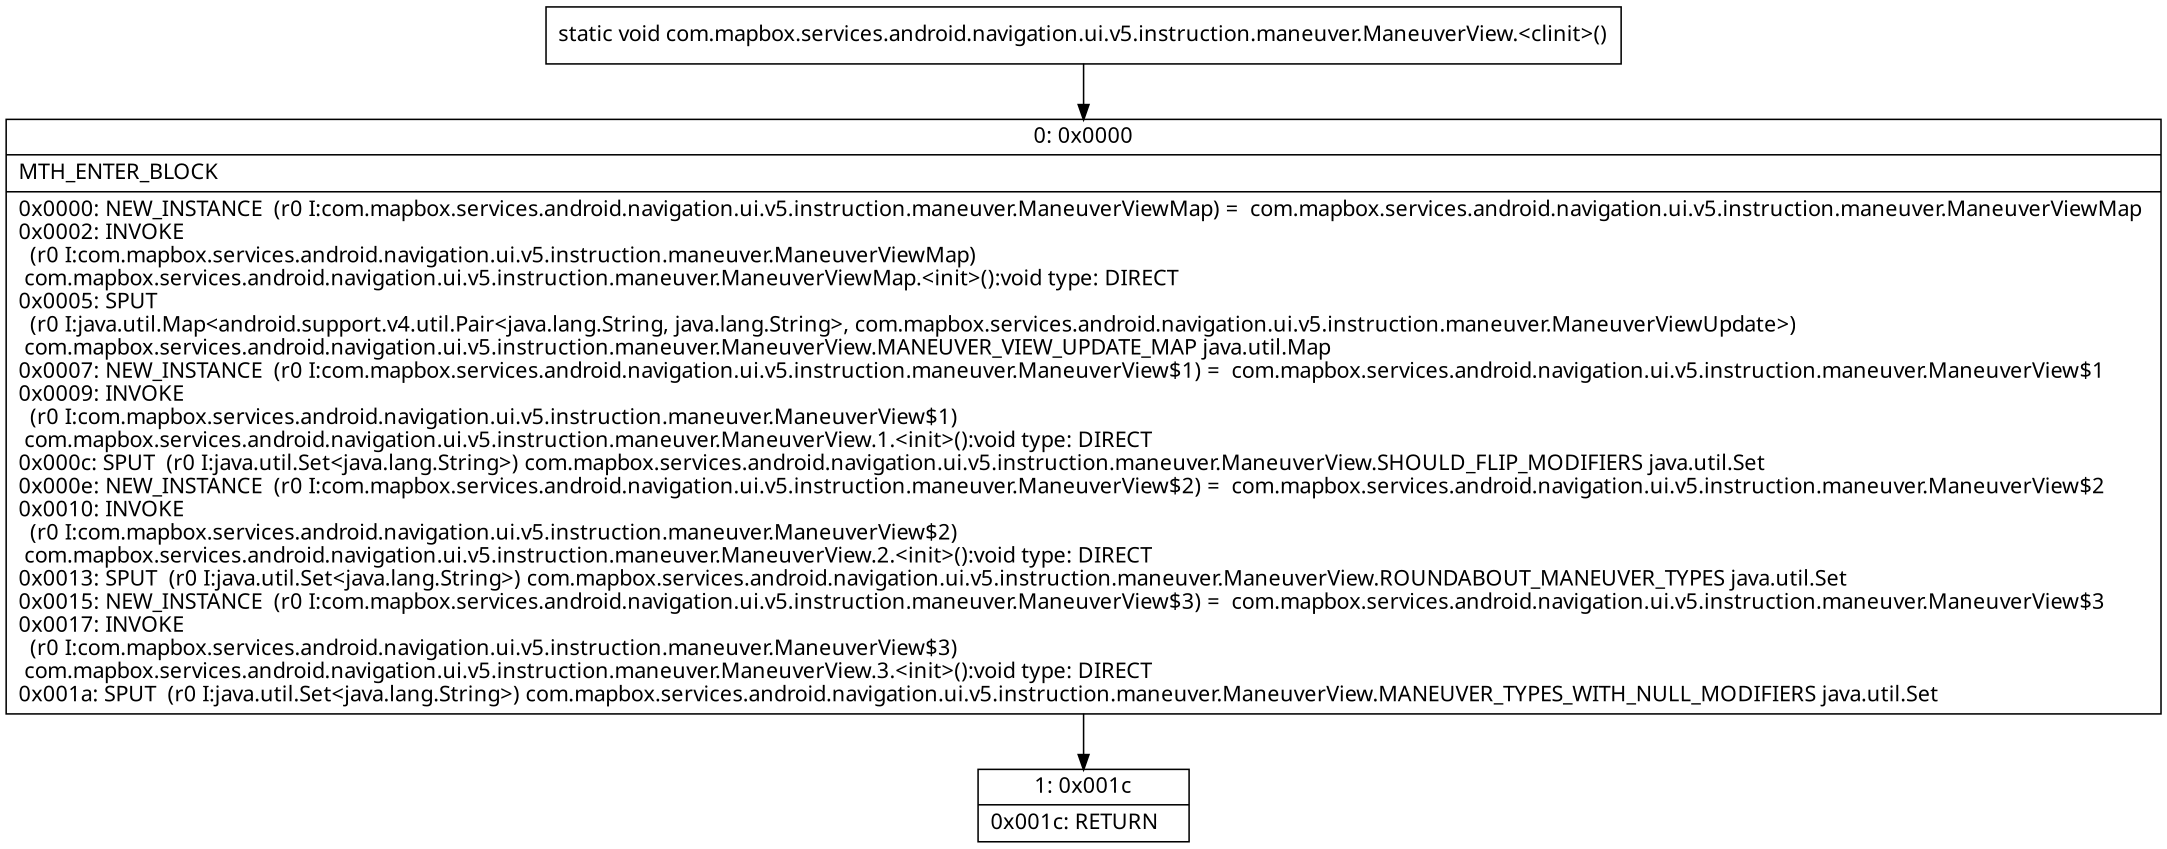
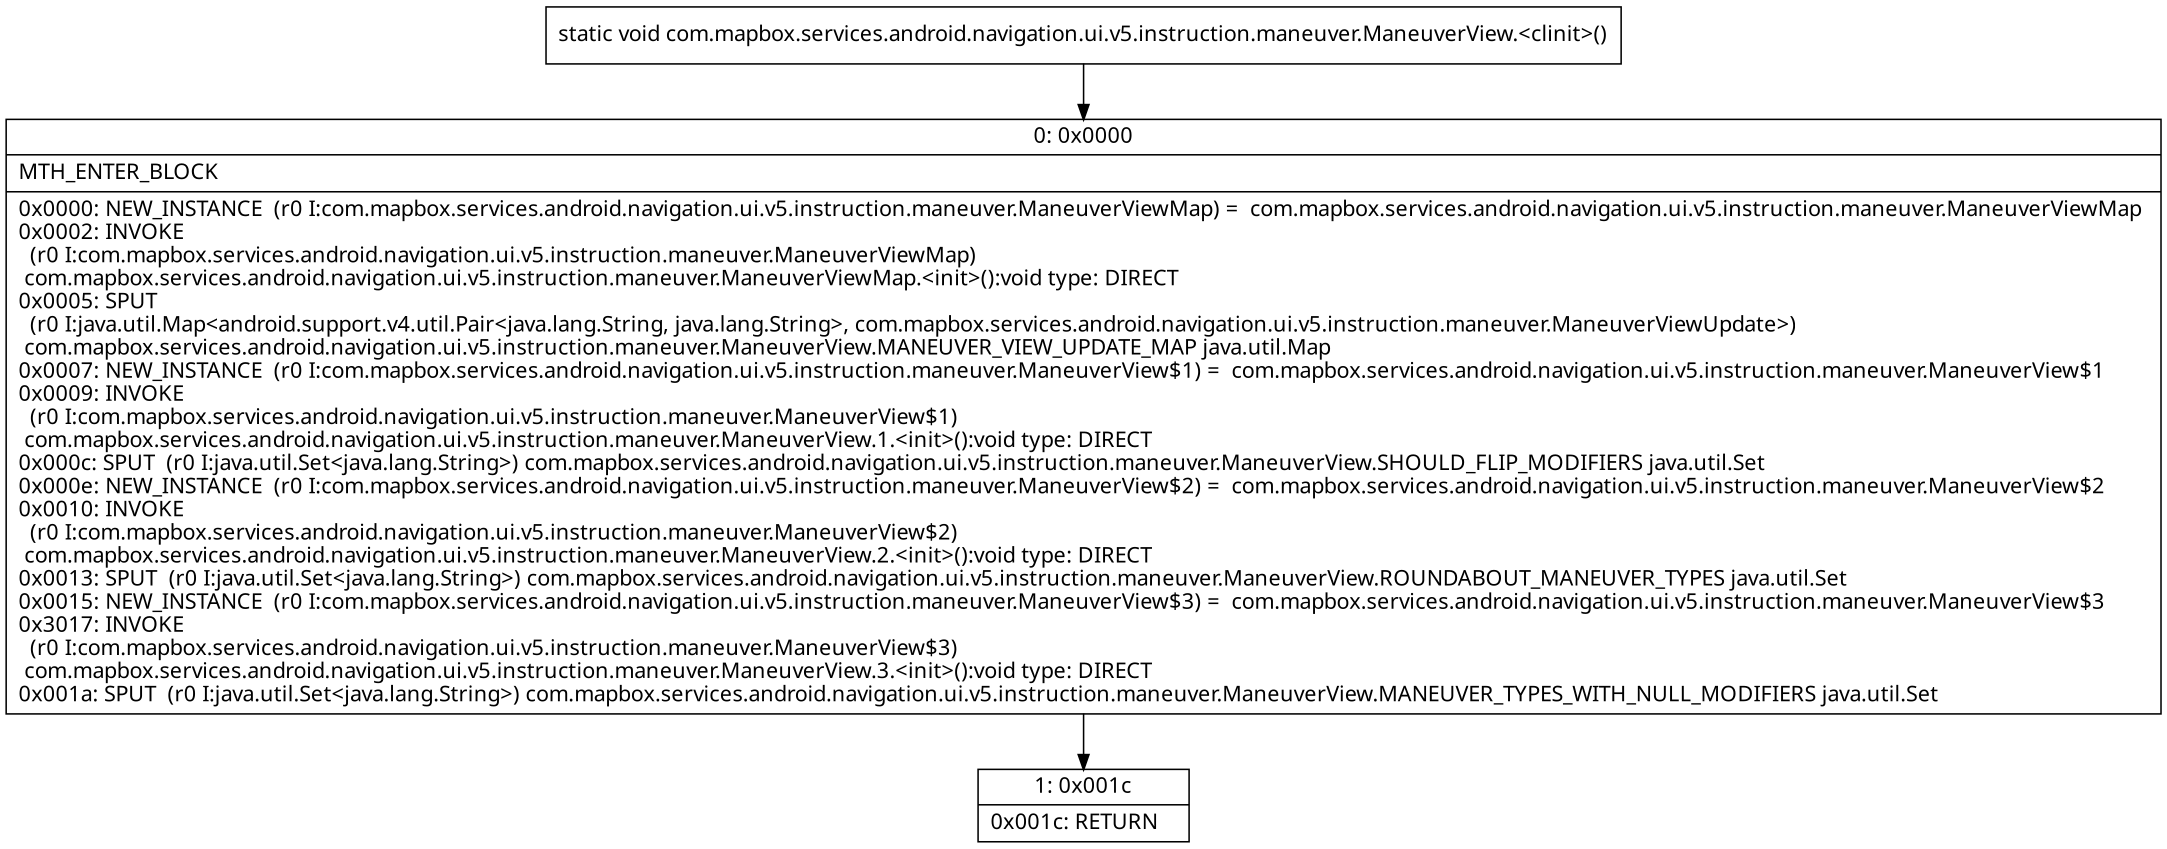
(107, 625) -> (107, 625)
